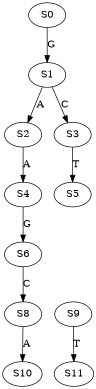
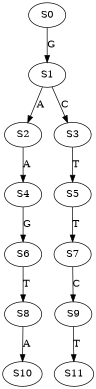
none -> (73, 254)
(27, 284) -> (27, 284)
